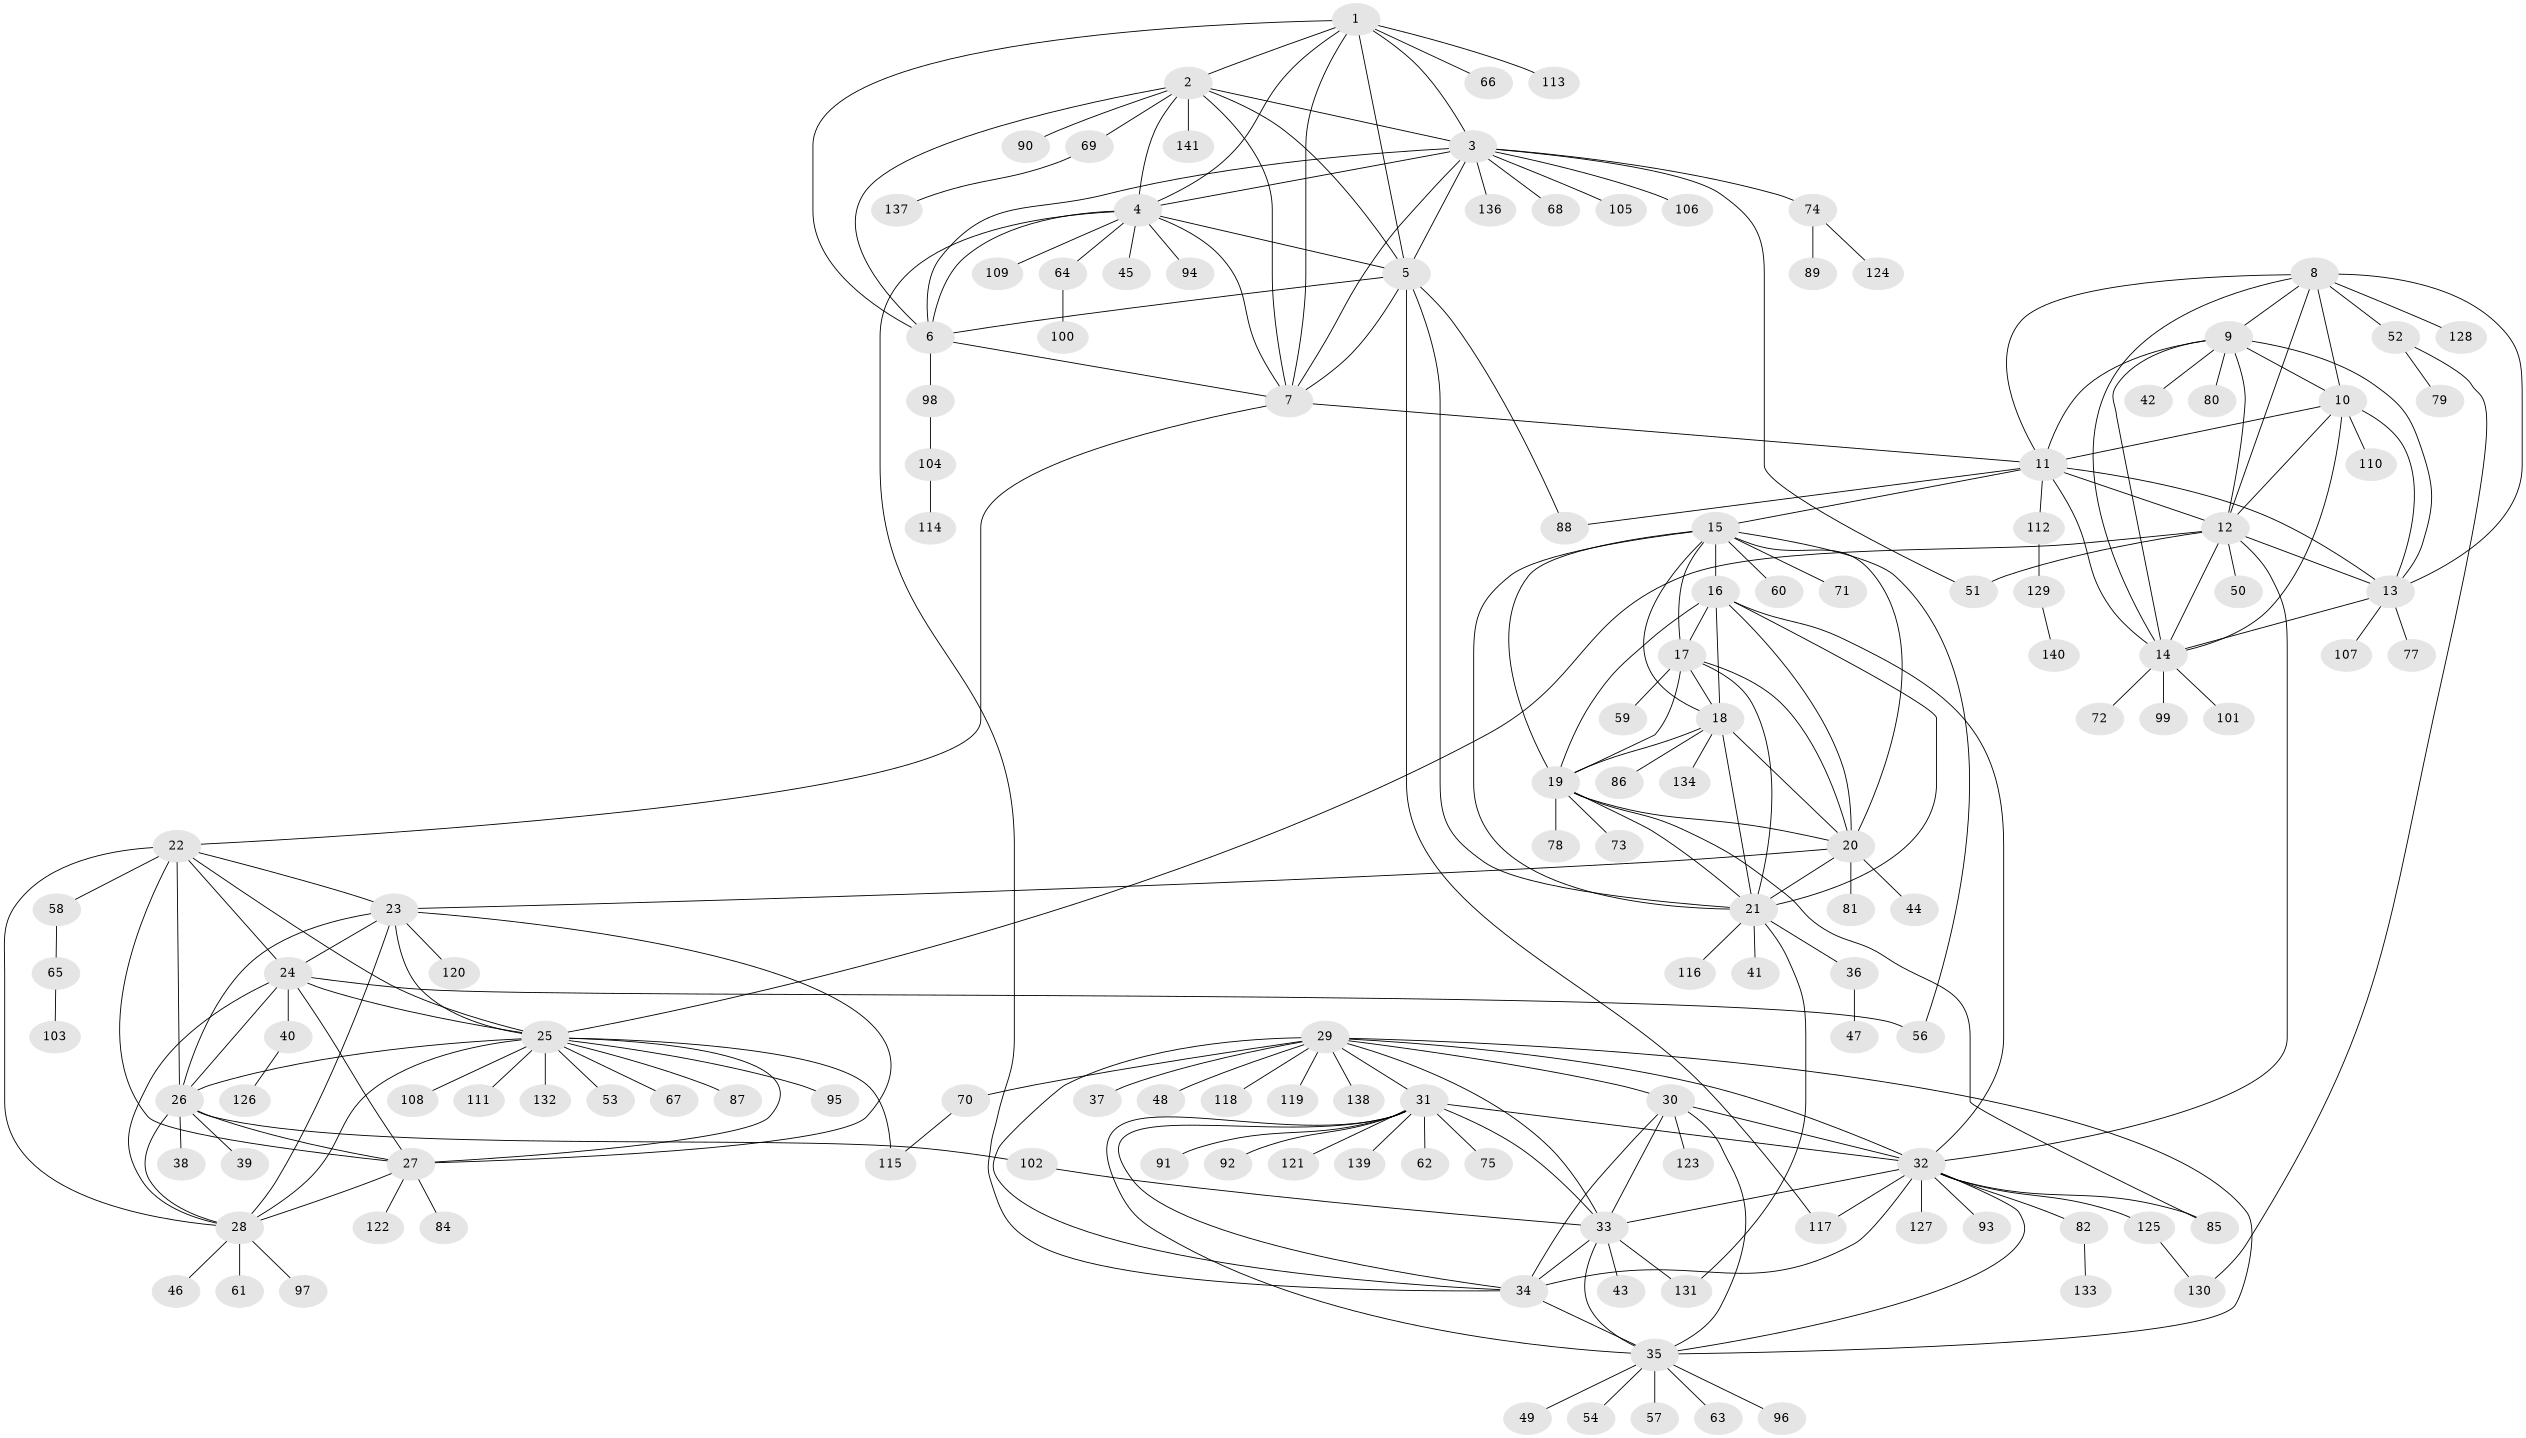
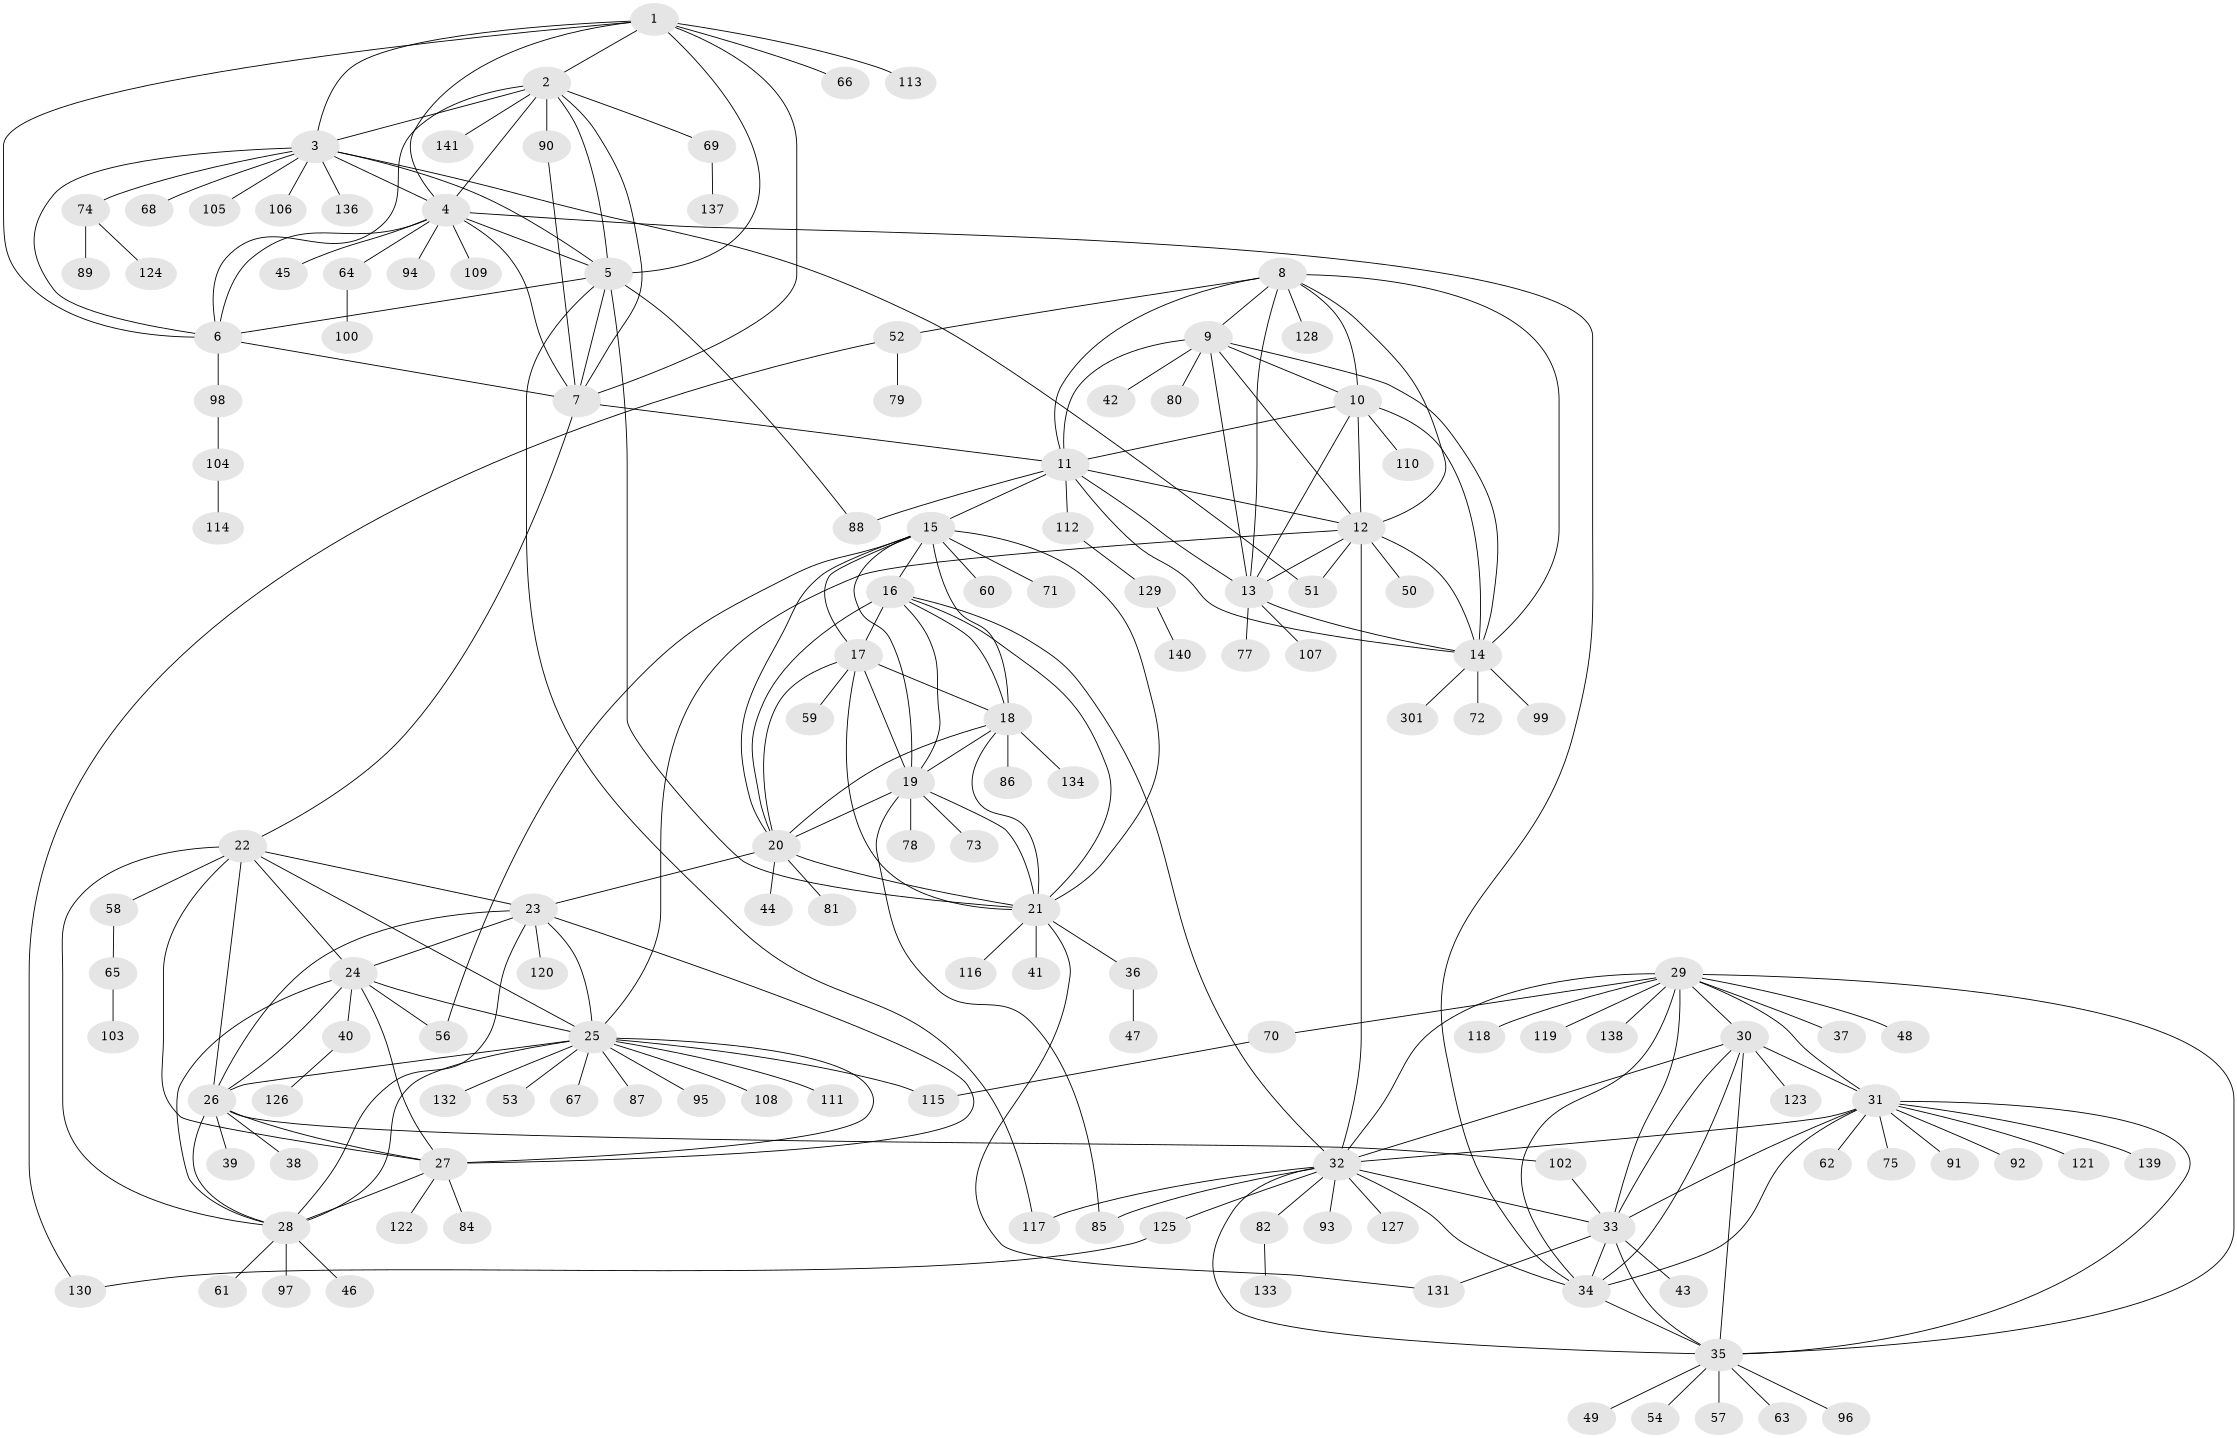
(1365, 272) -> (562, 274)
(2229, 719) -> (1412, 719)
none -> (1810, 1069)
